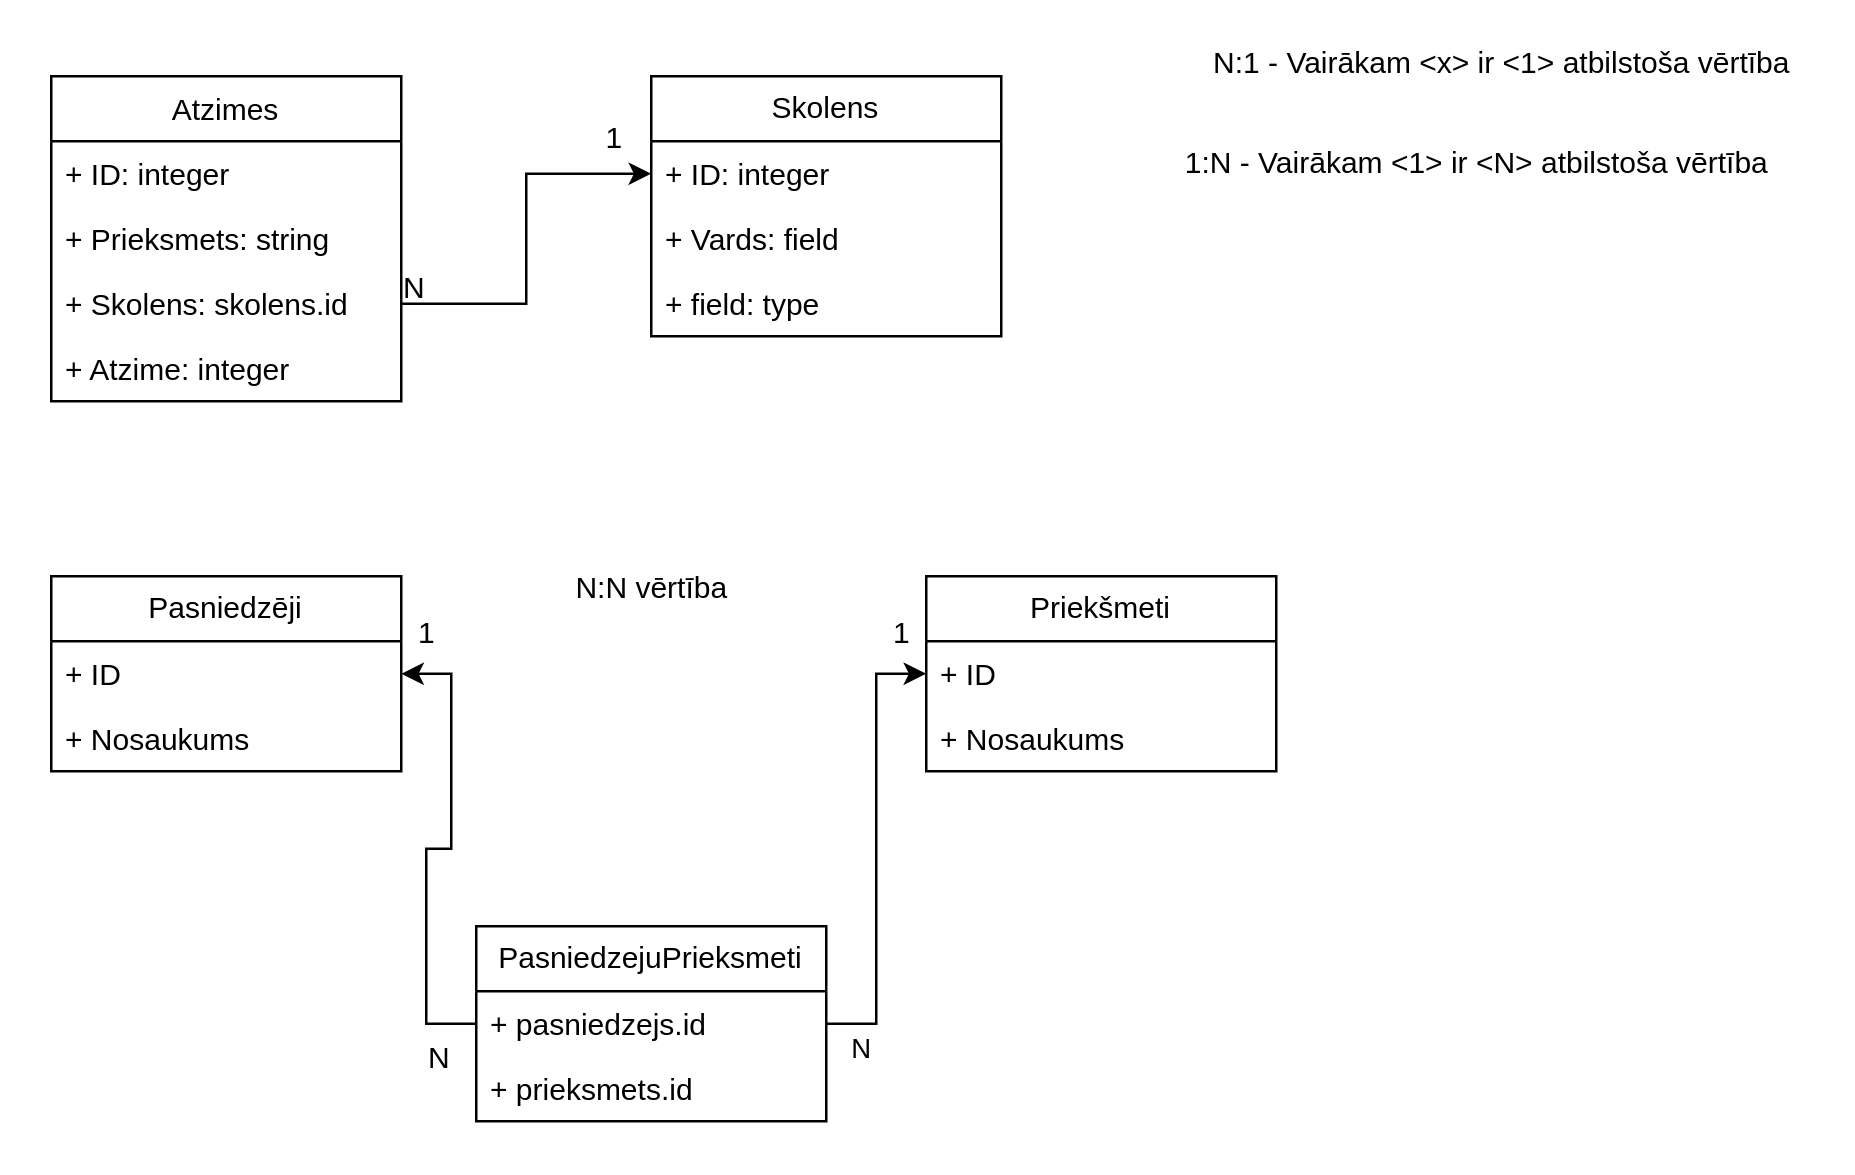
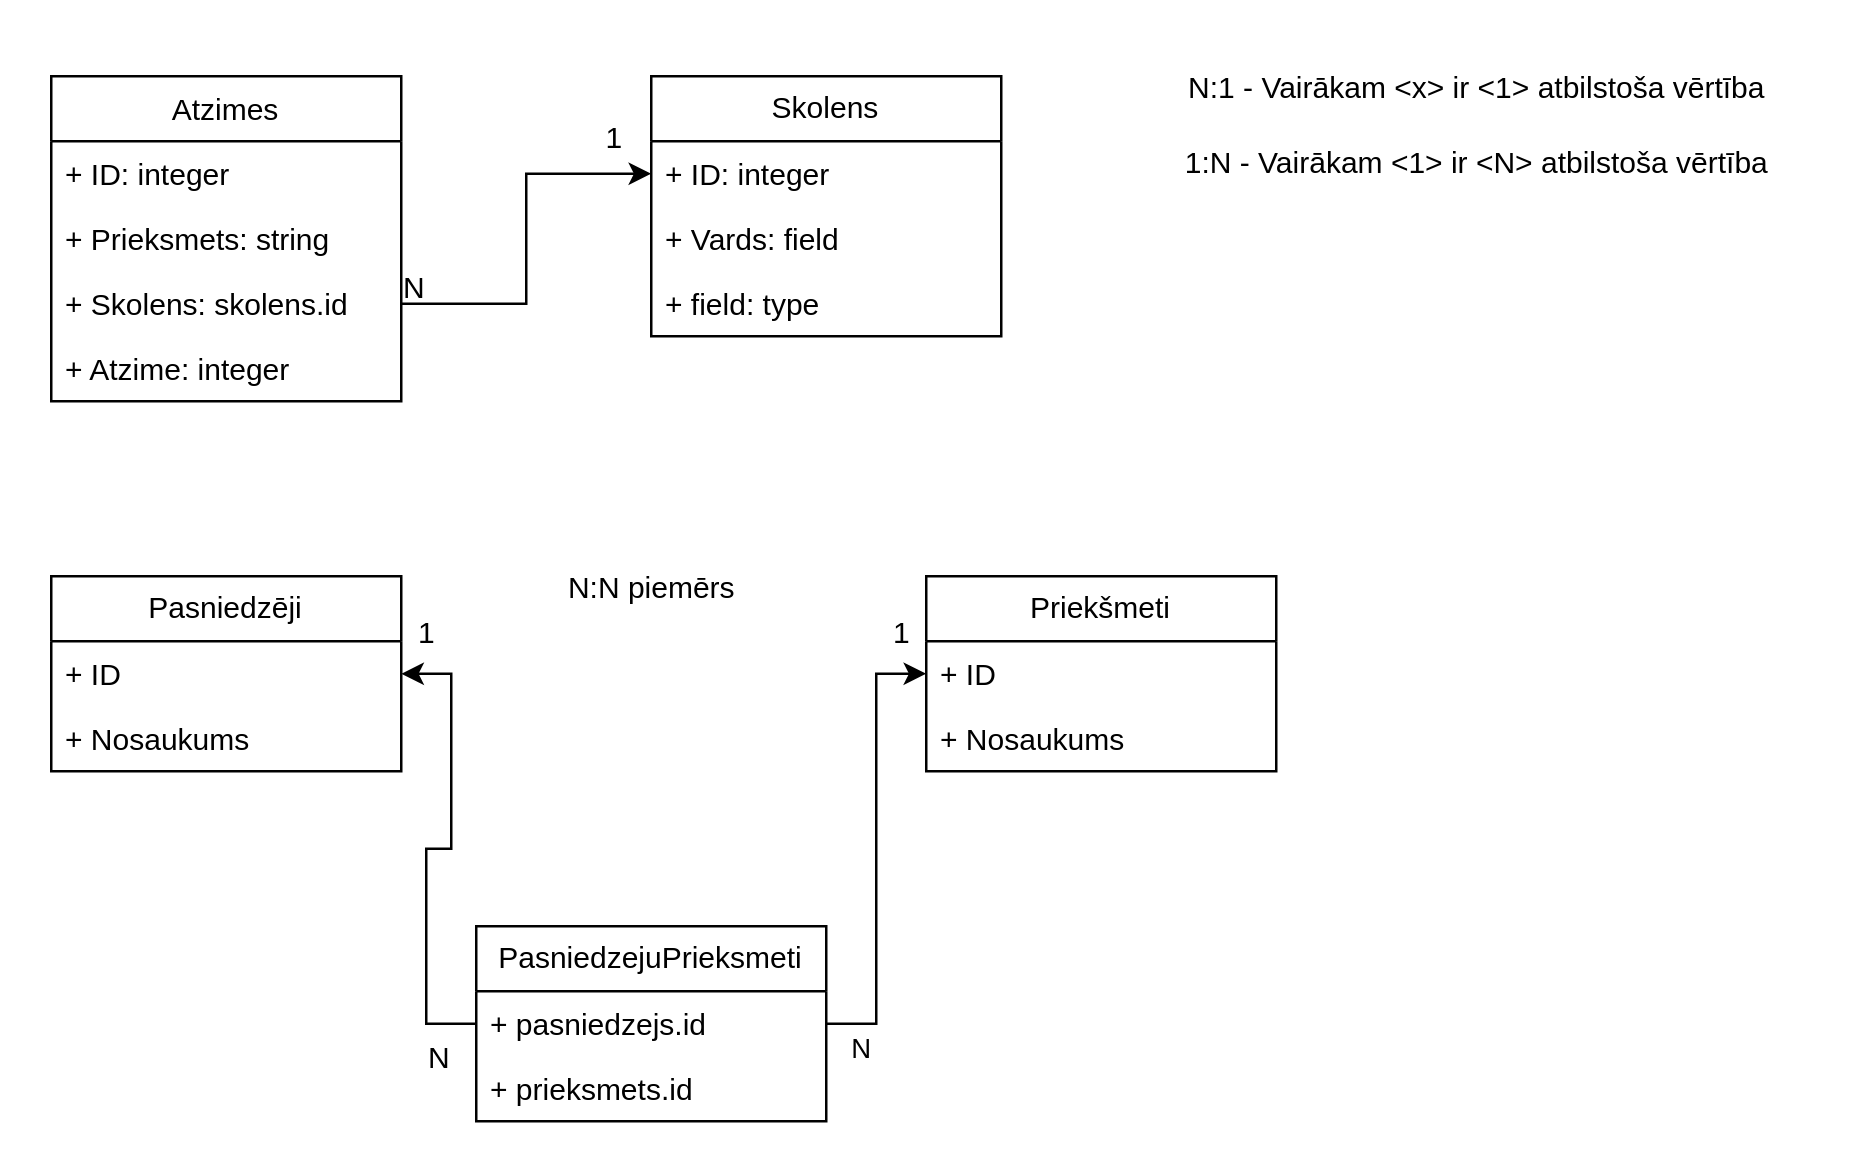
(1501, 64) -> (1476, 89)
(653, 589) -> (653, 589)
